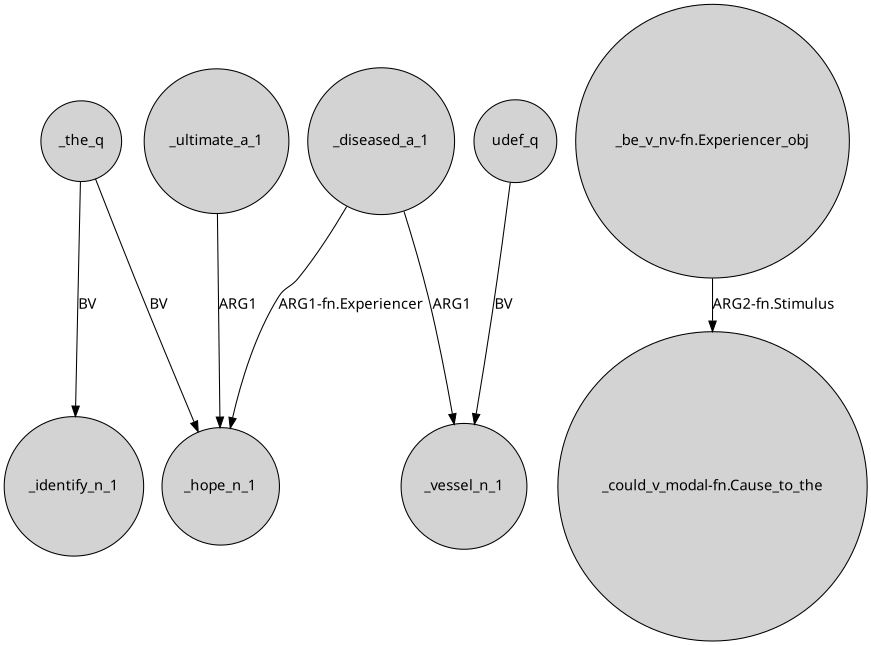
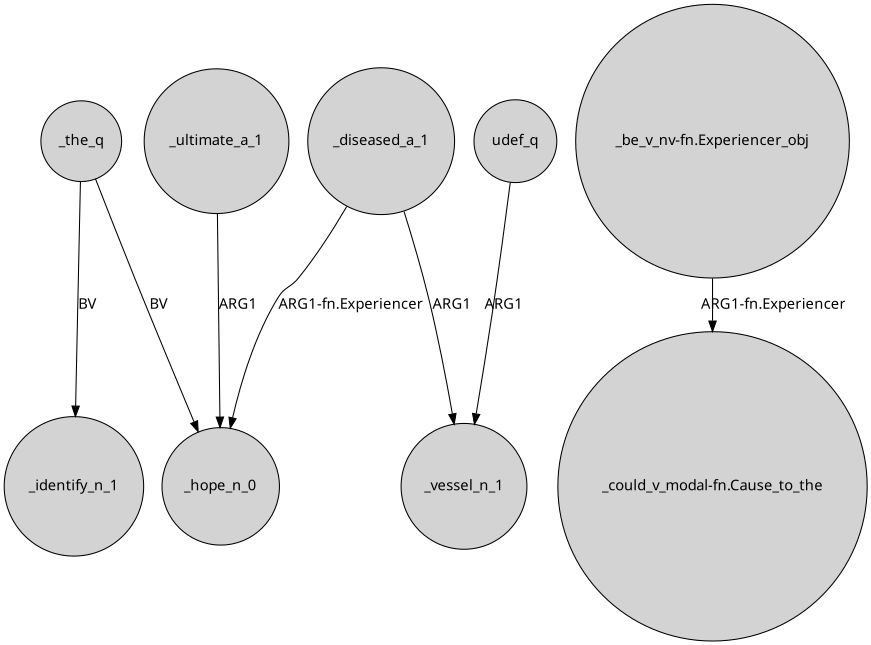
(504, 305) -> (504, 305)
(774, 305) -> (774, 305)
(221, 486) -> (221, 486)
